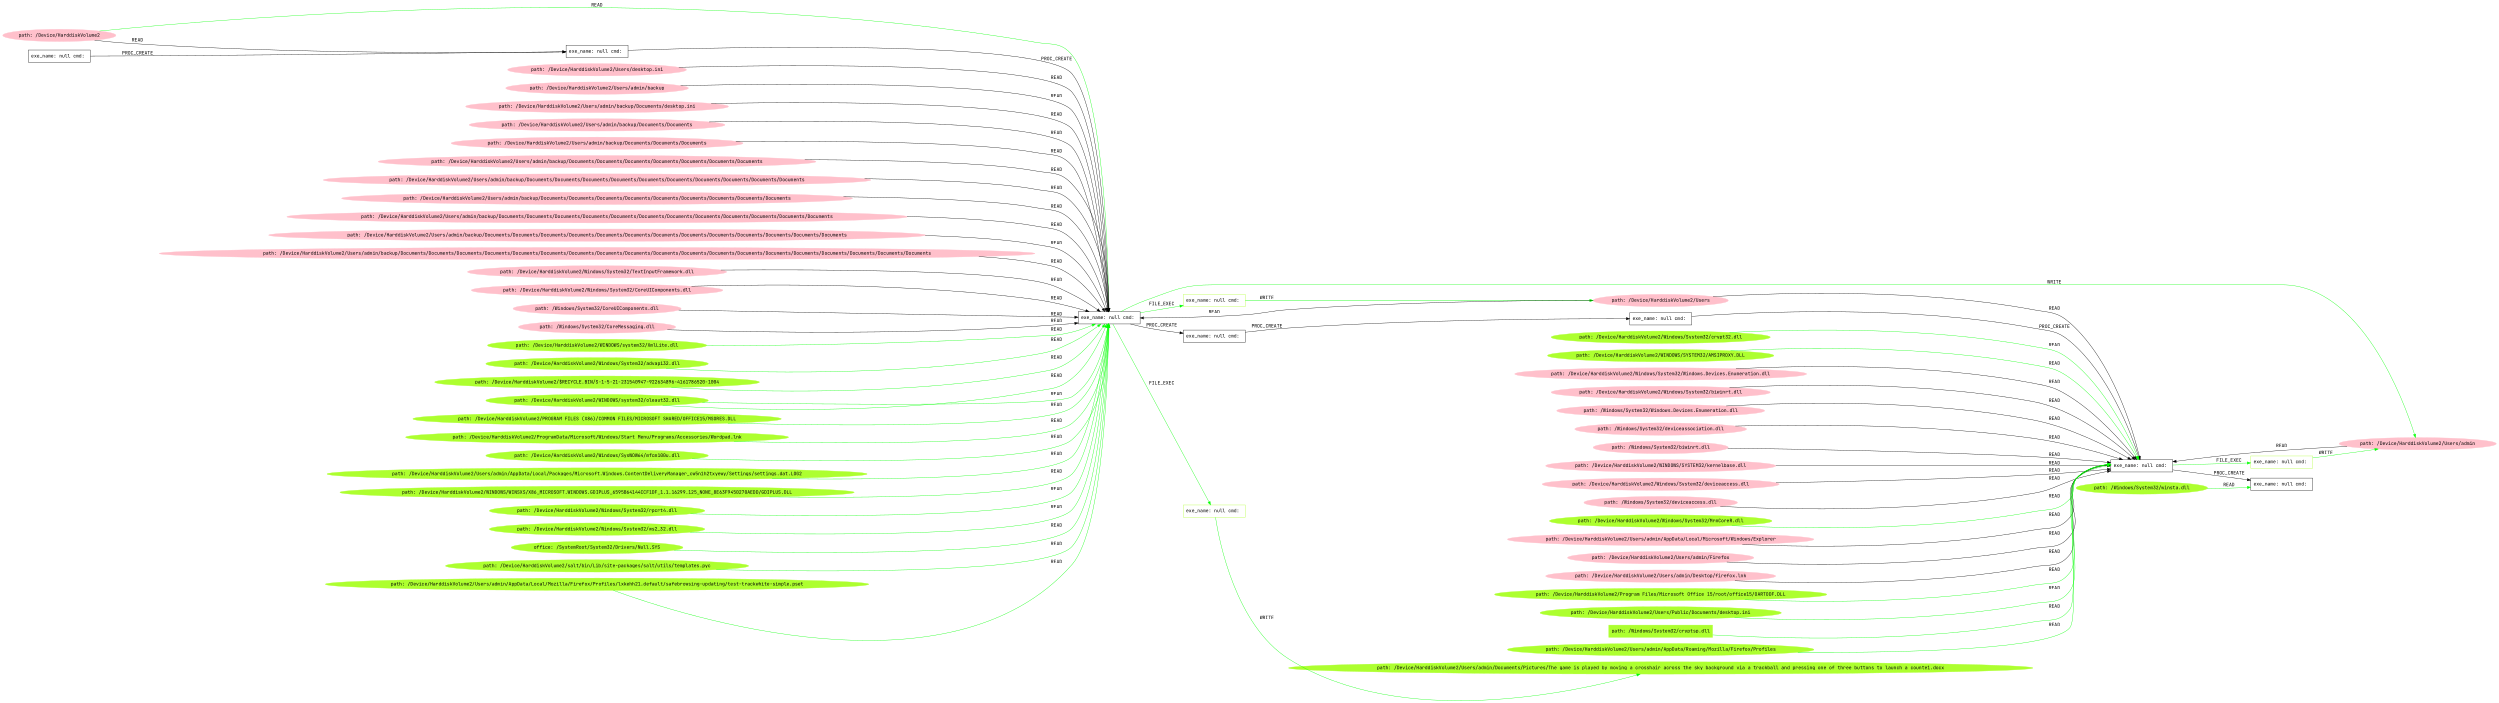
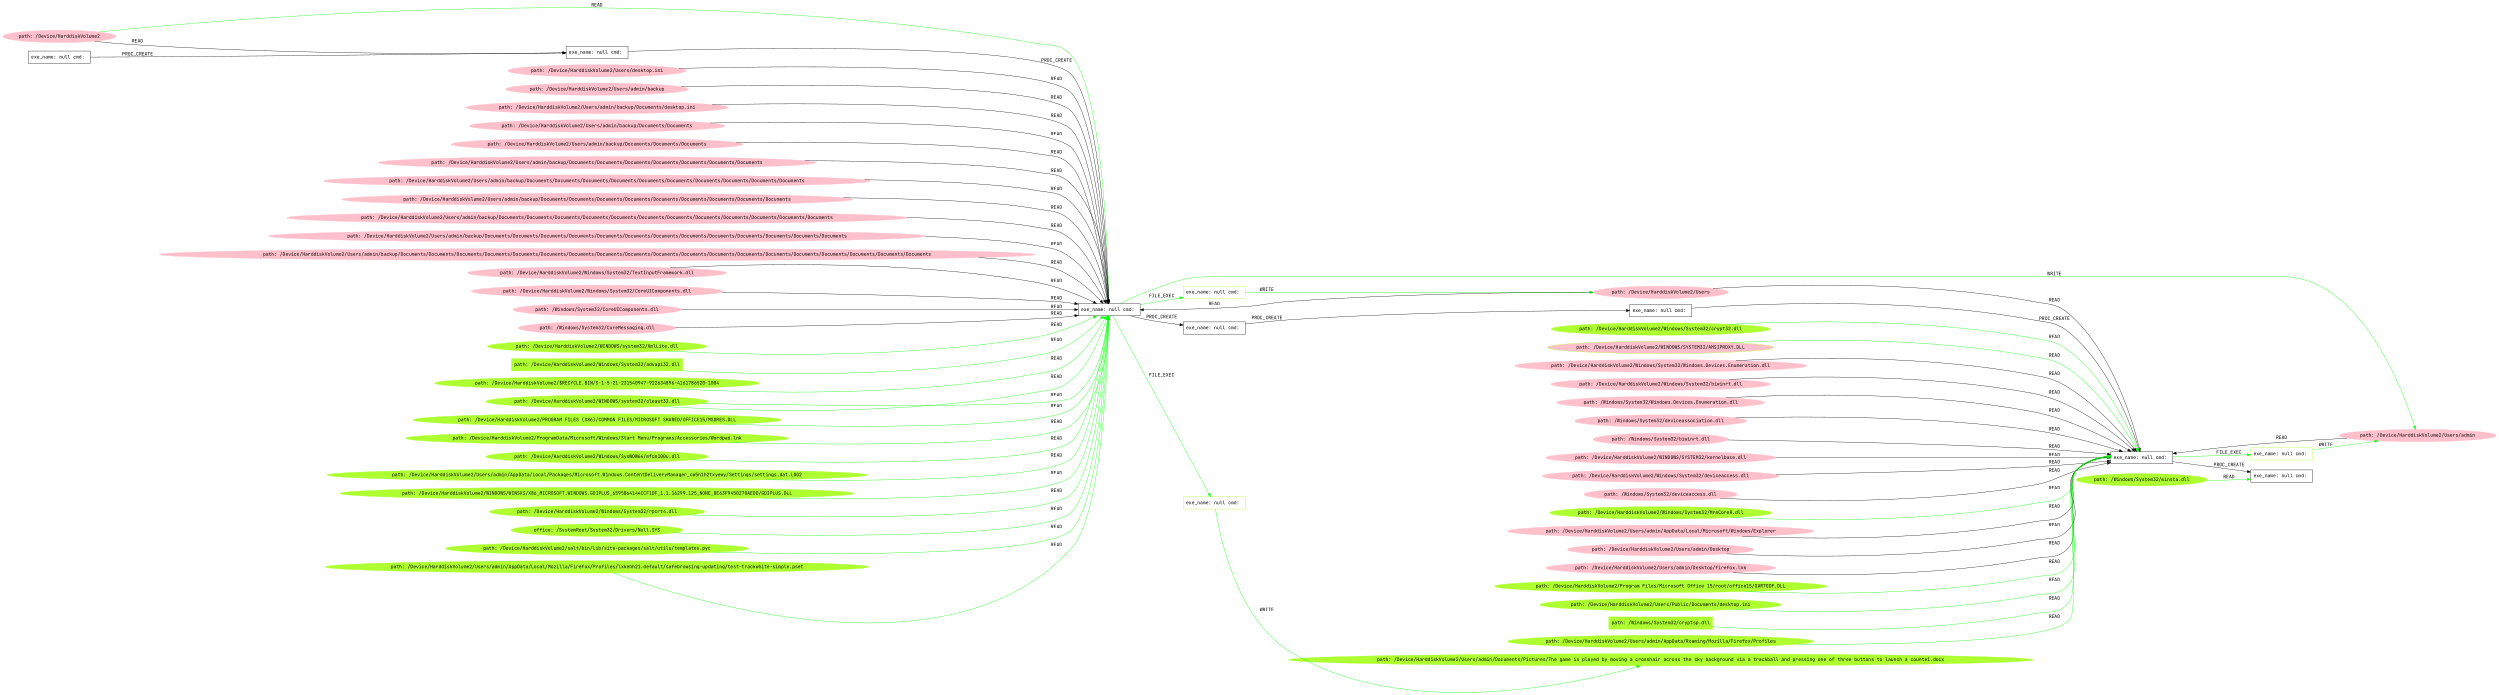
(1661, 356) -> (1661, 347)
(597, 364) -> (597, 365)
(597, 529) -> none
(1661, 558) -> (1661, 550)
